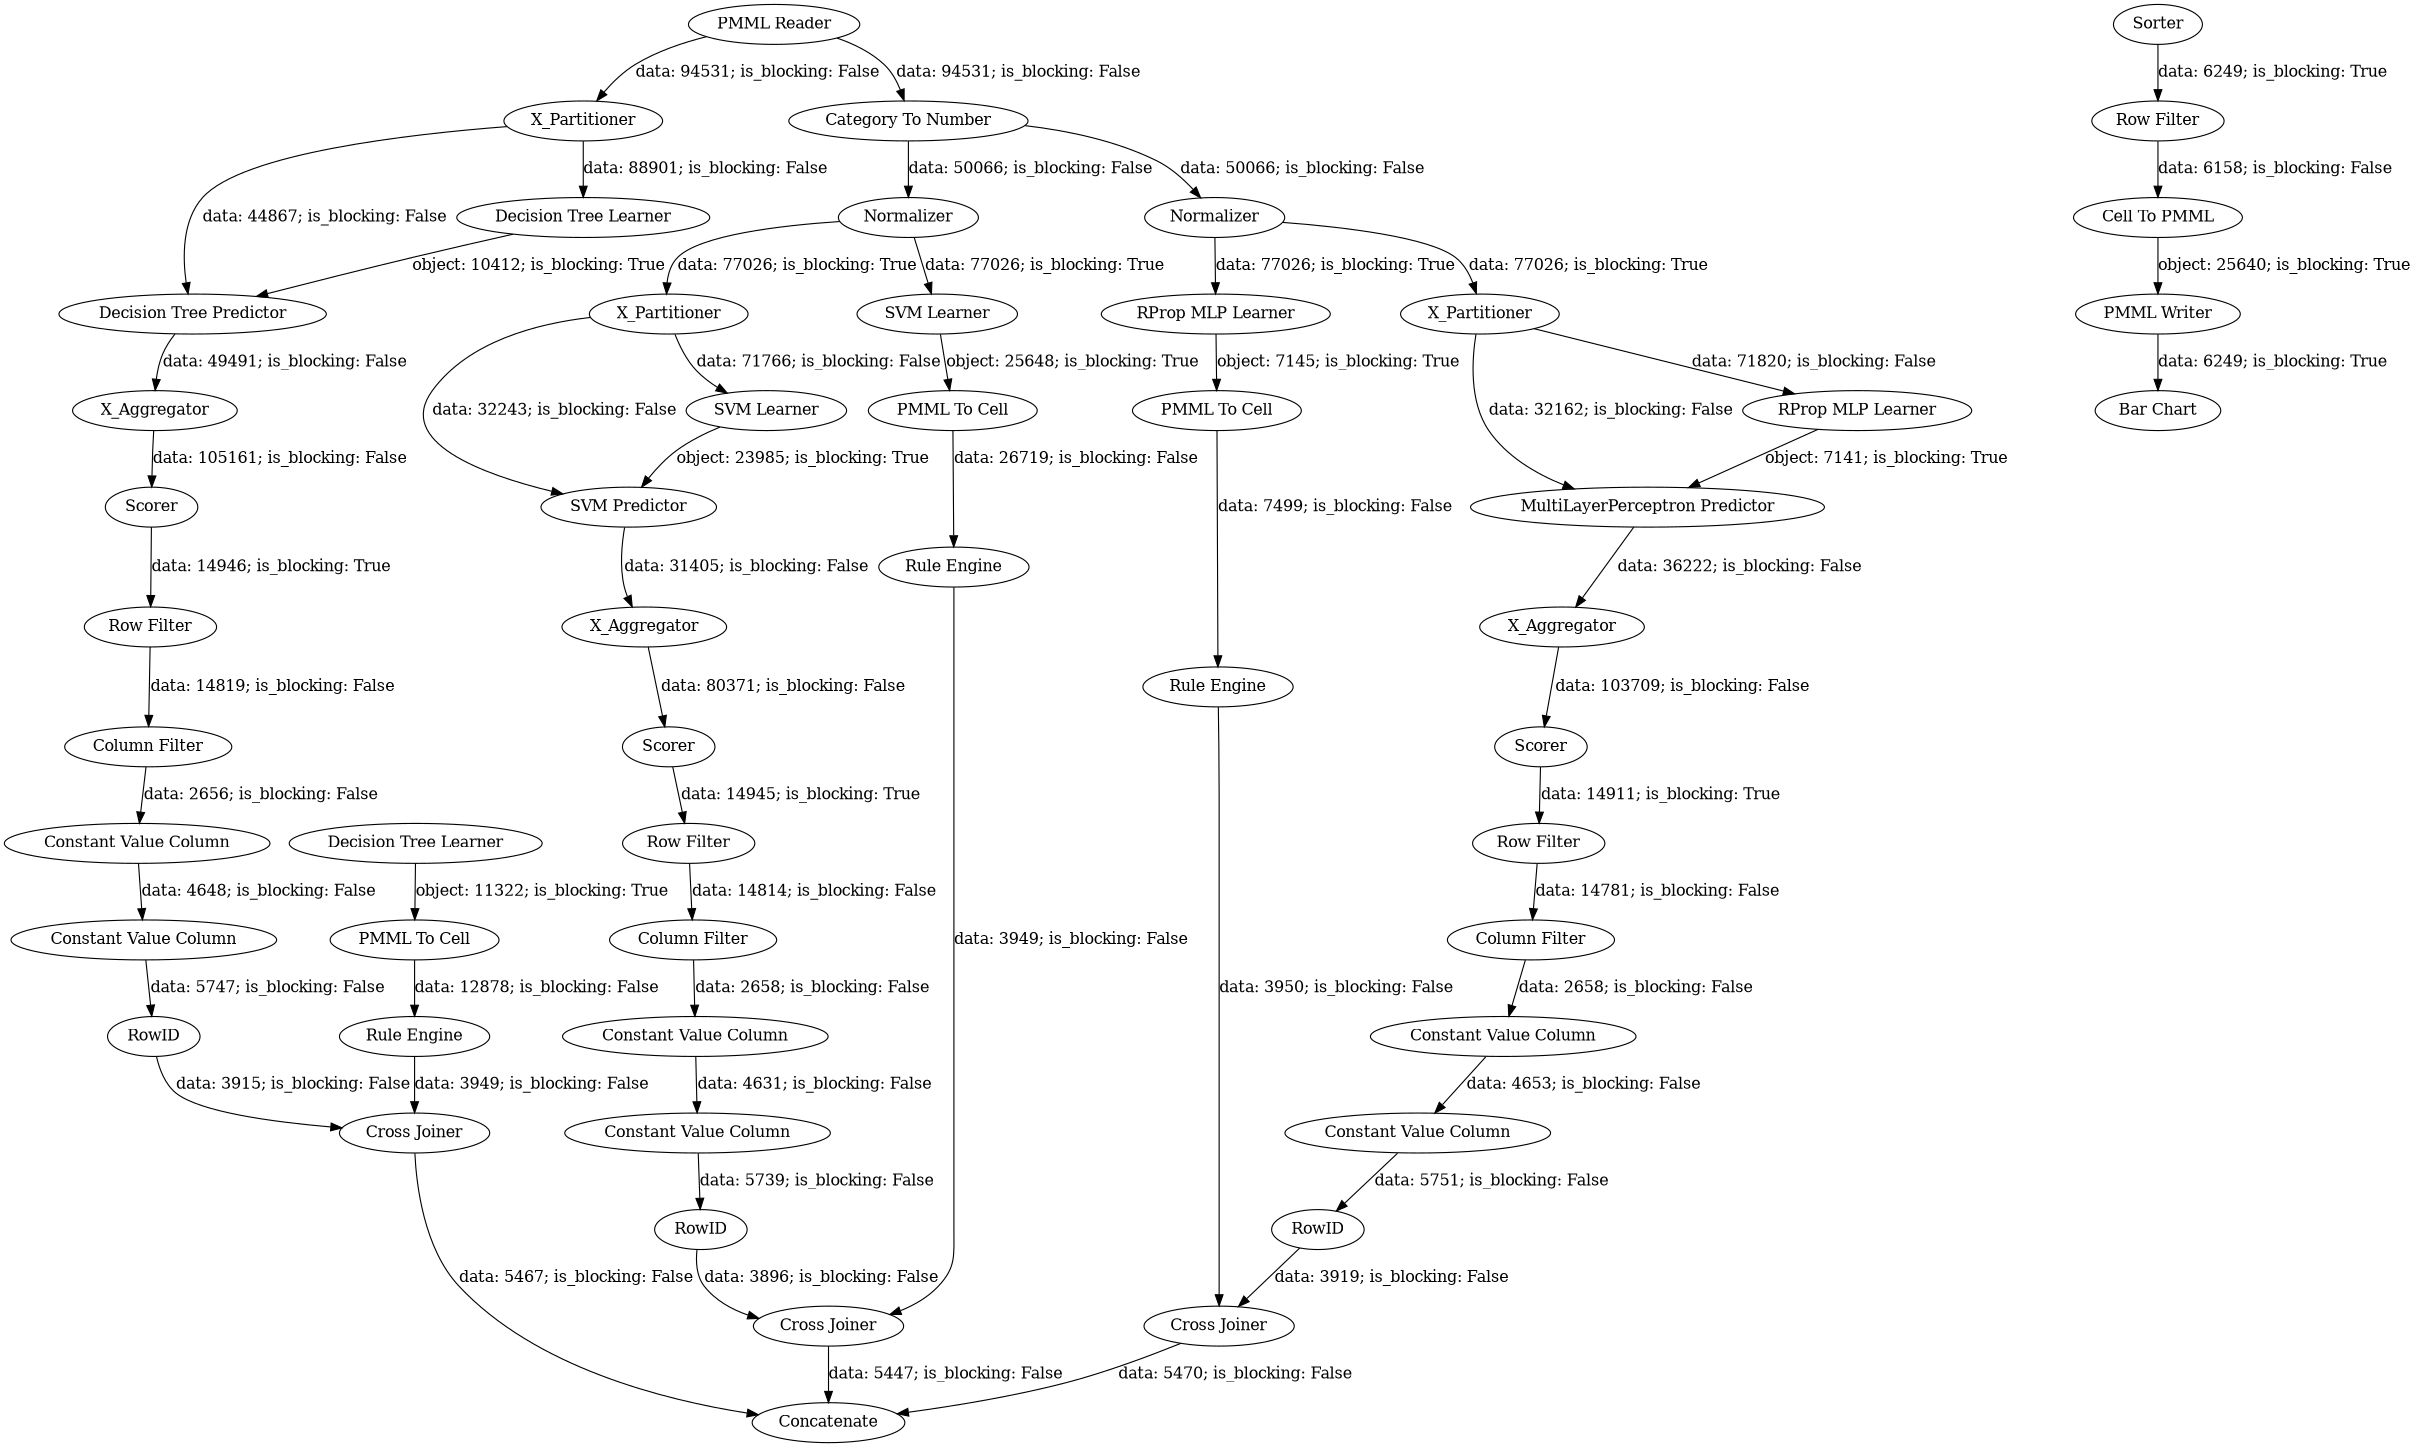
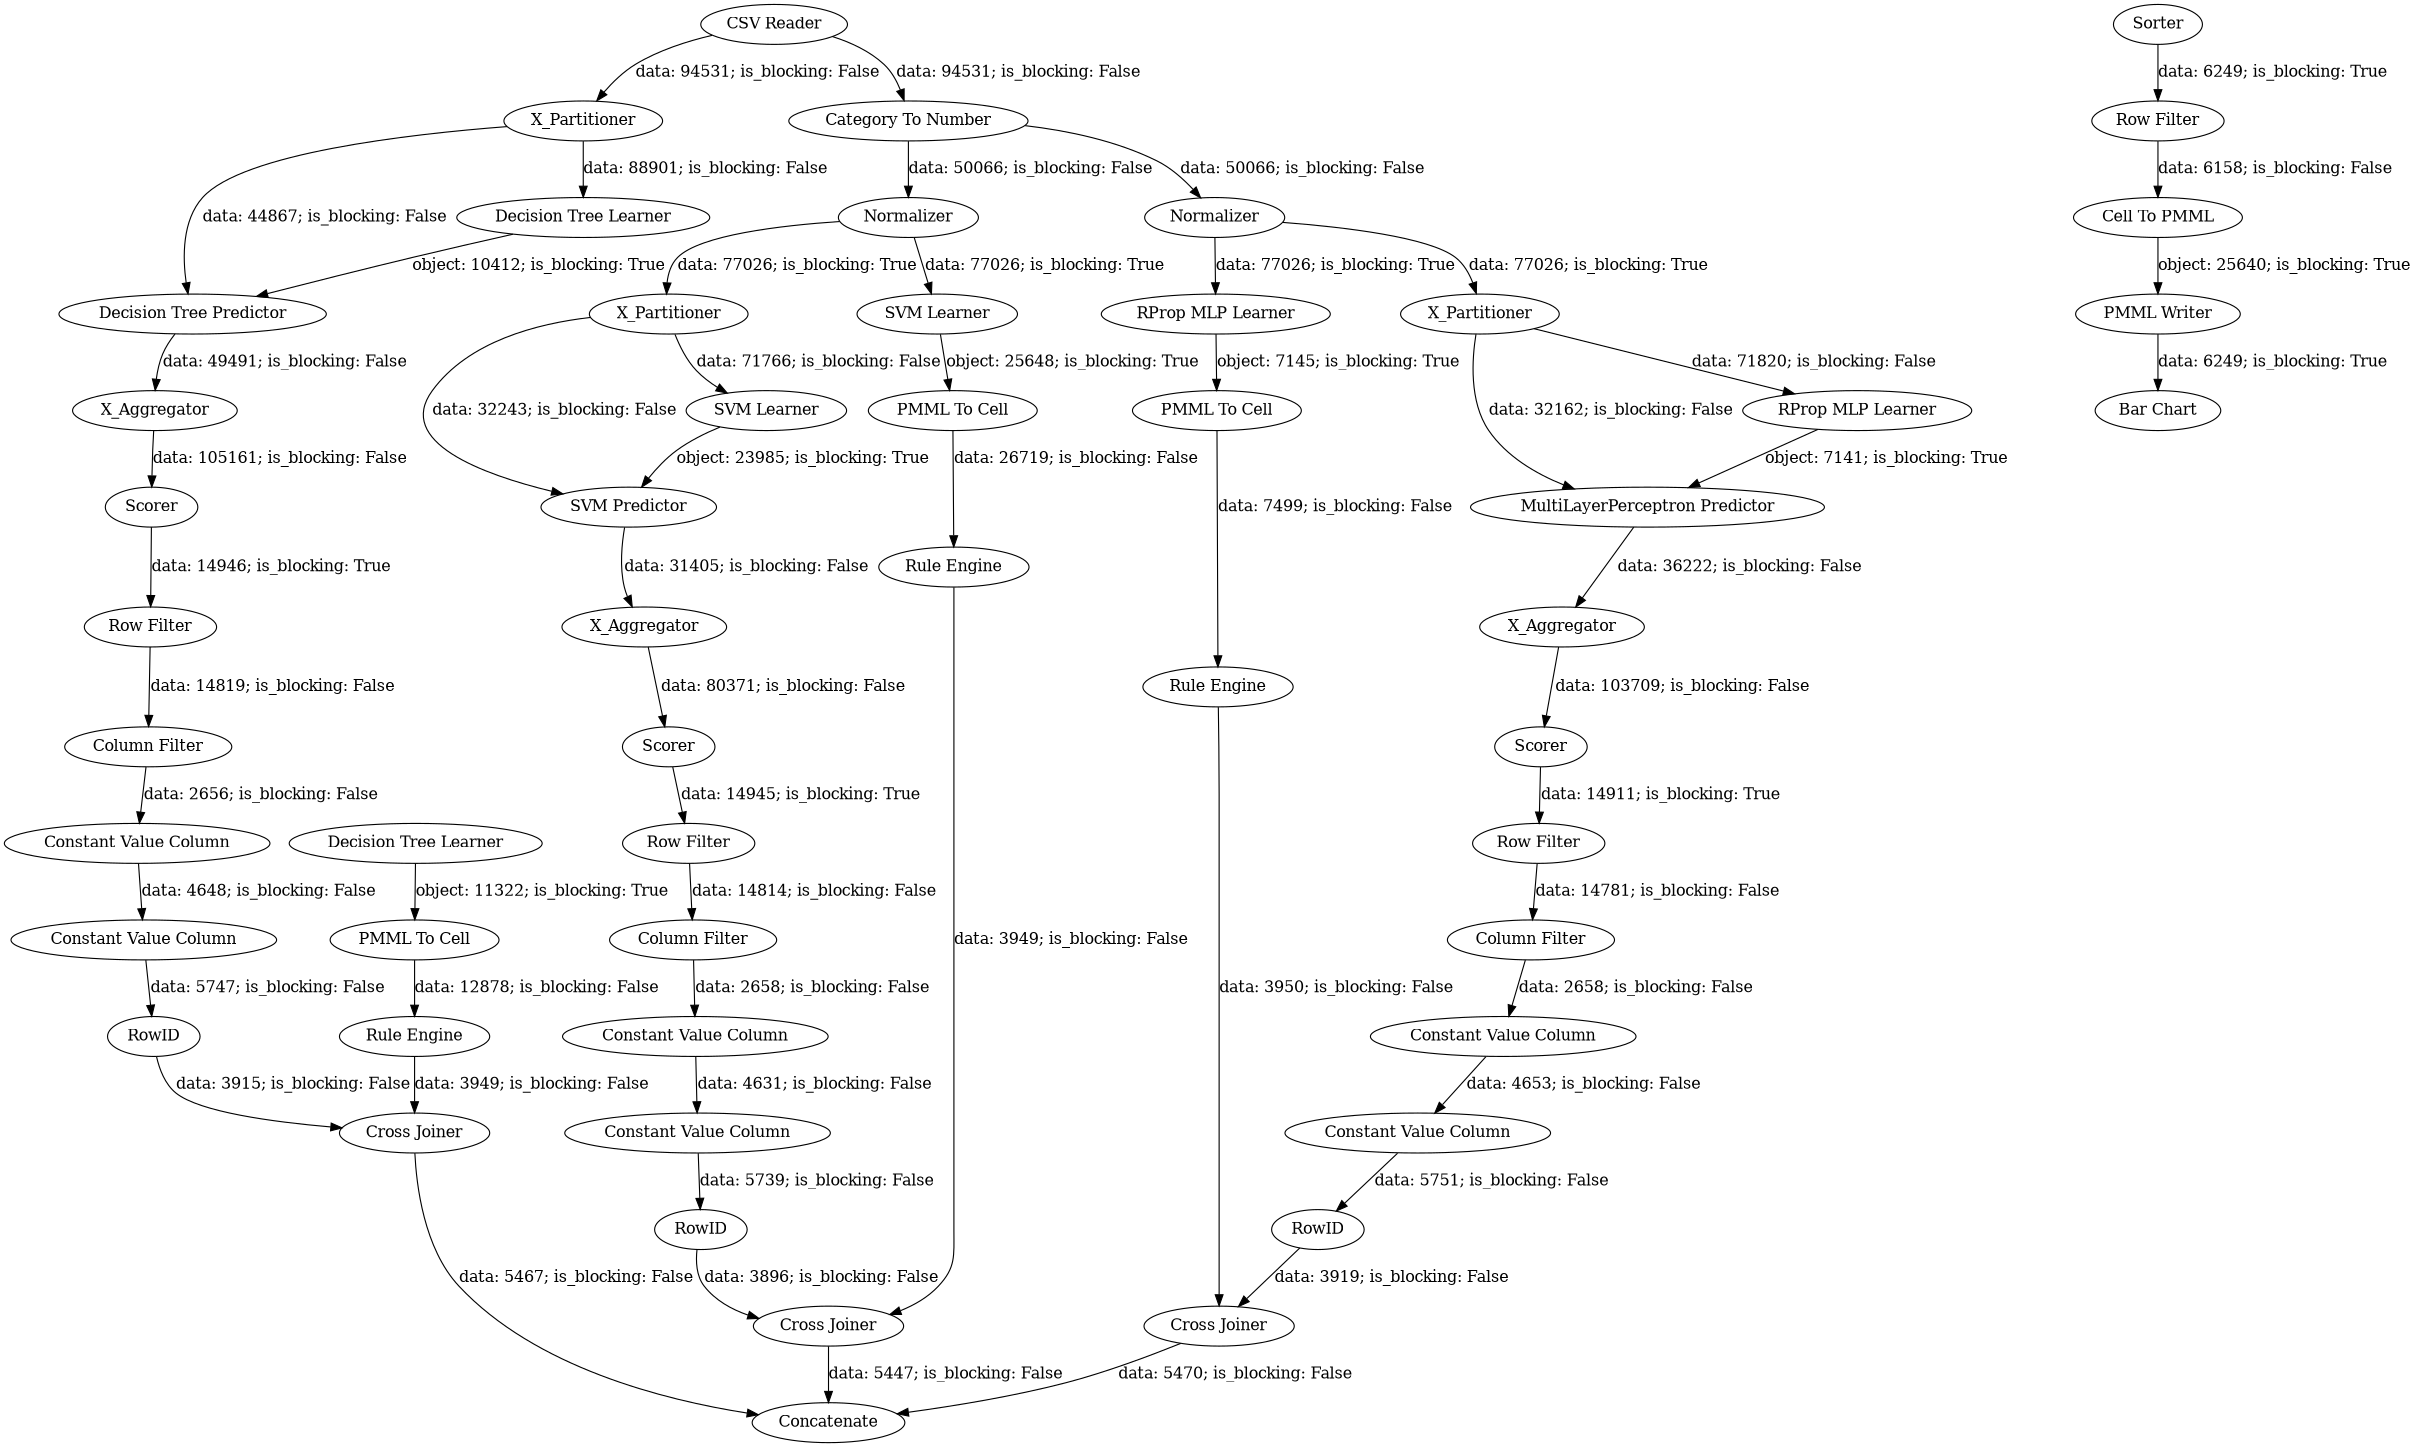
(774, 24) -> (774, 24)
